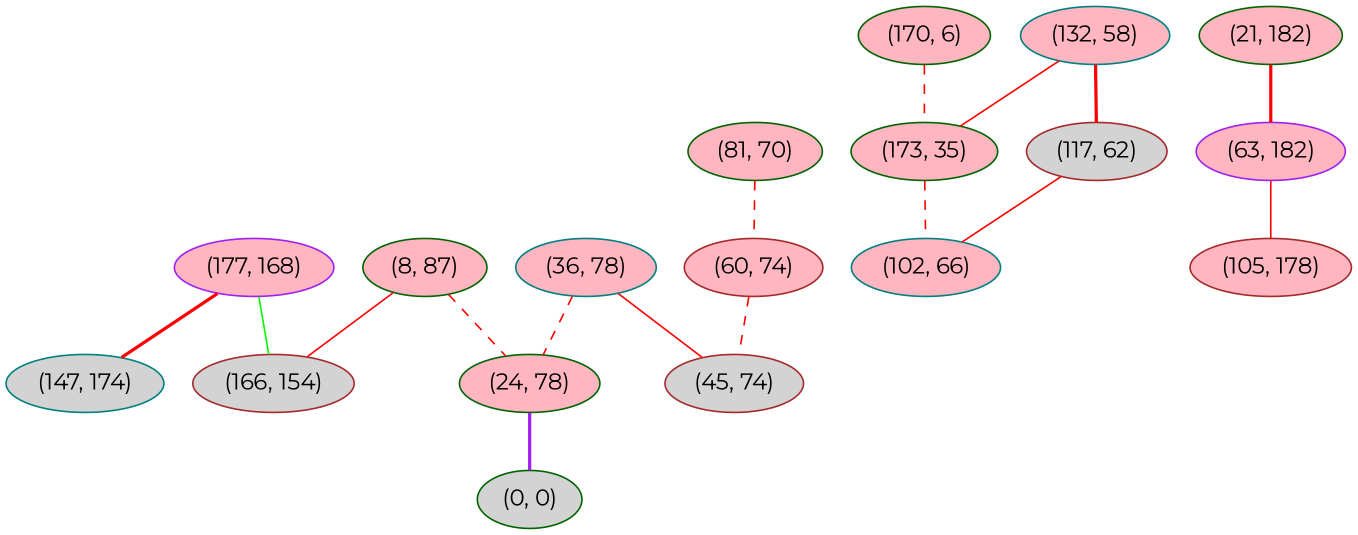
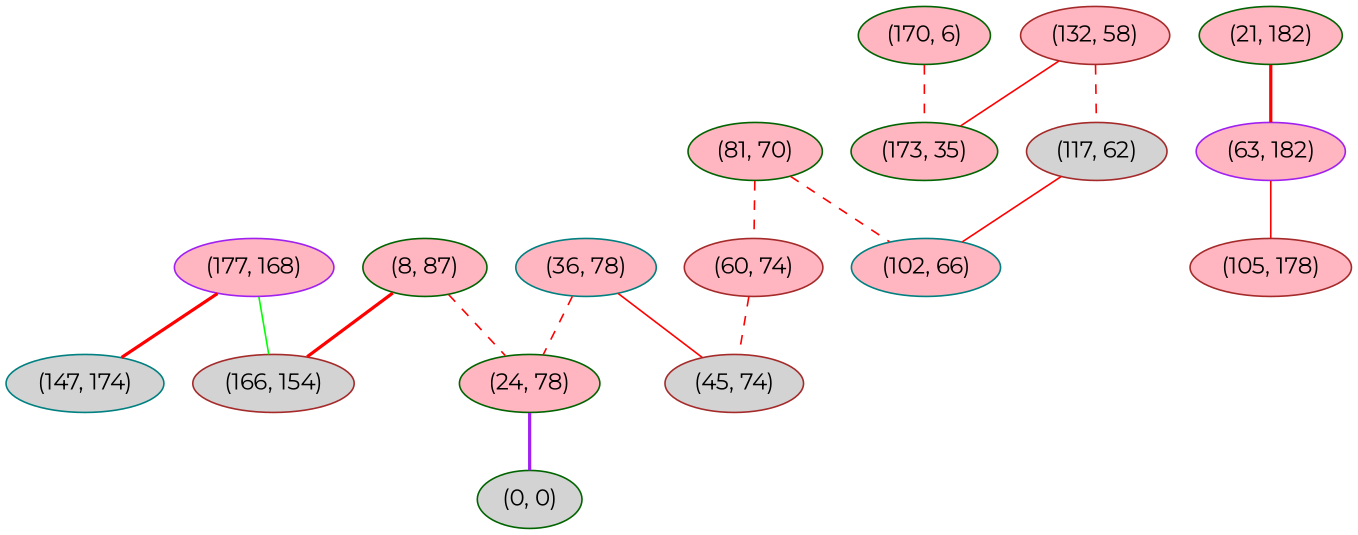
(1095, 35) -> (1095, 35)
(1096, 94) -> (1096, 94)
(925, 210) -> (840, 209)
(350, 325) -> (350, 325)
